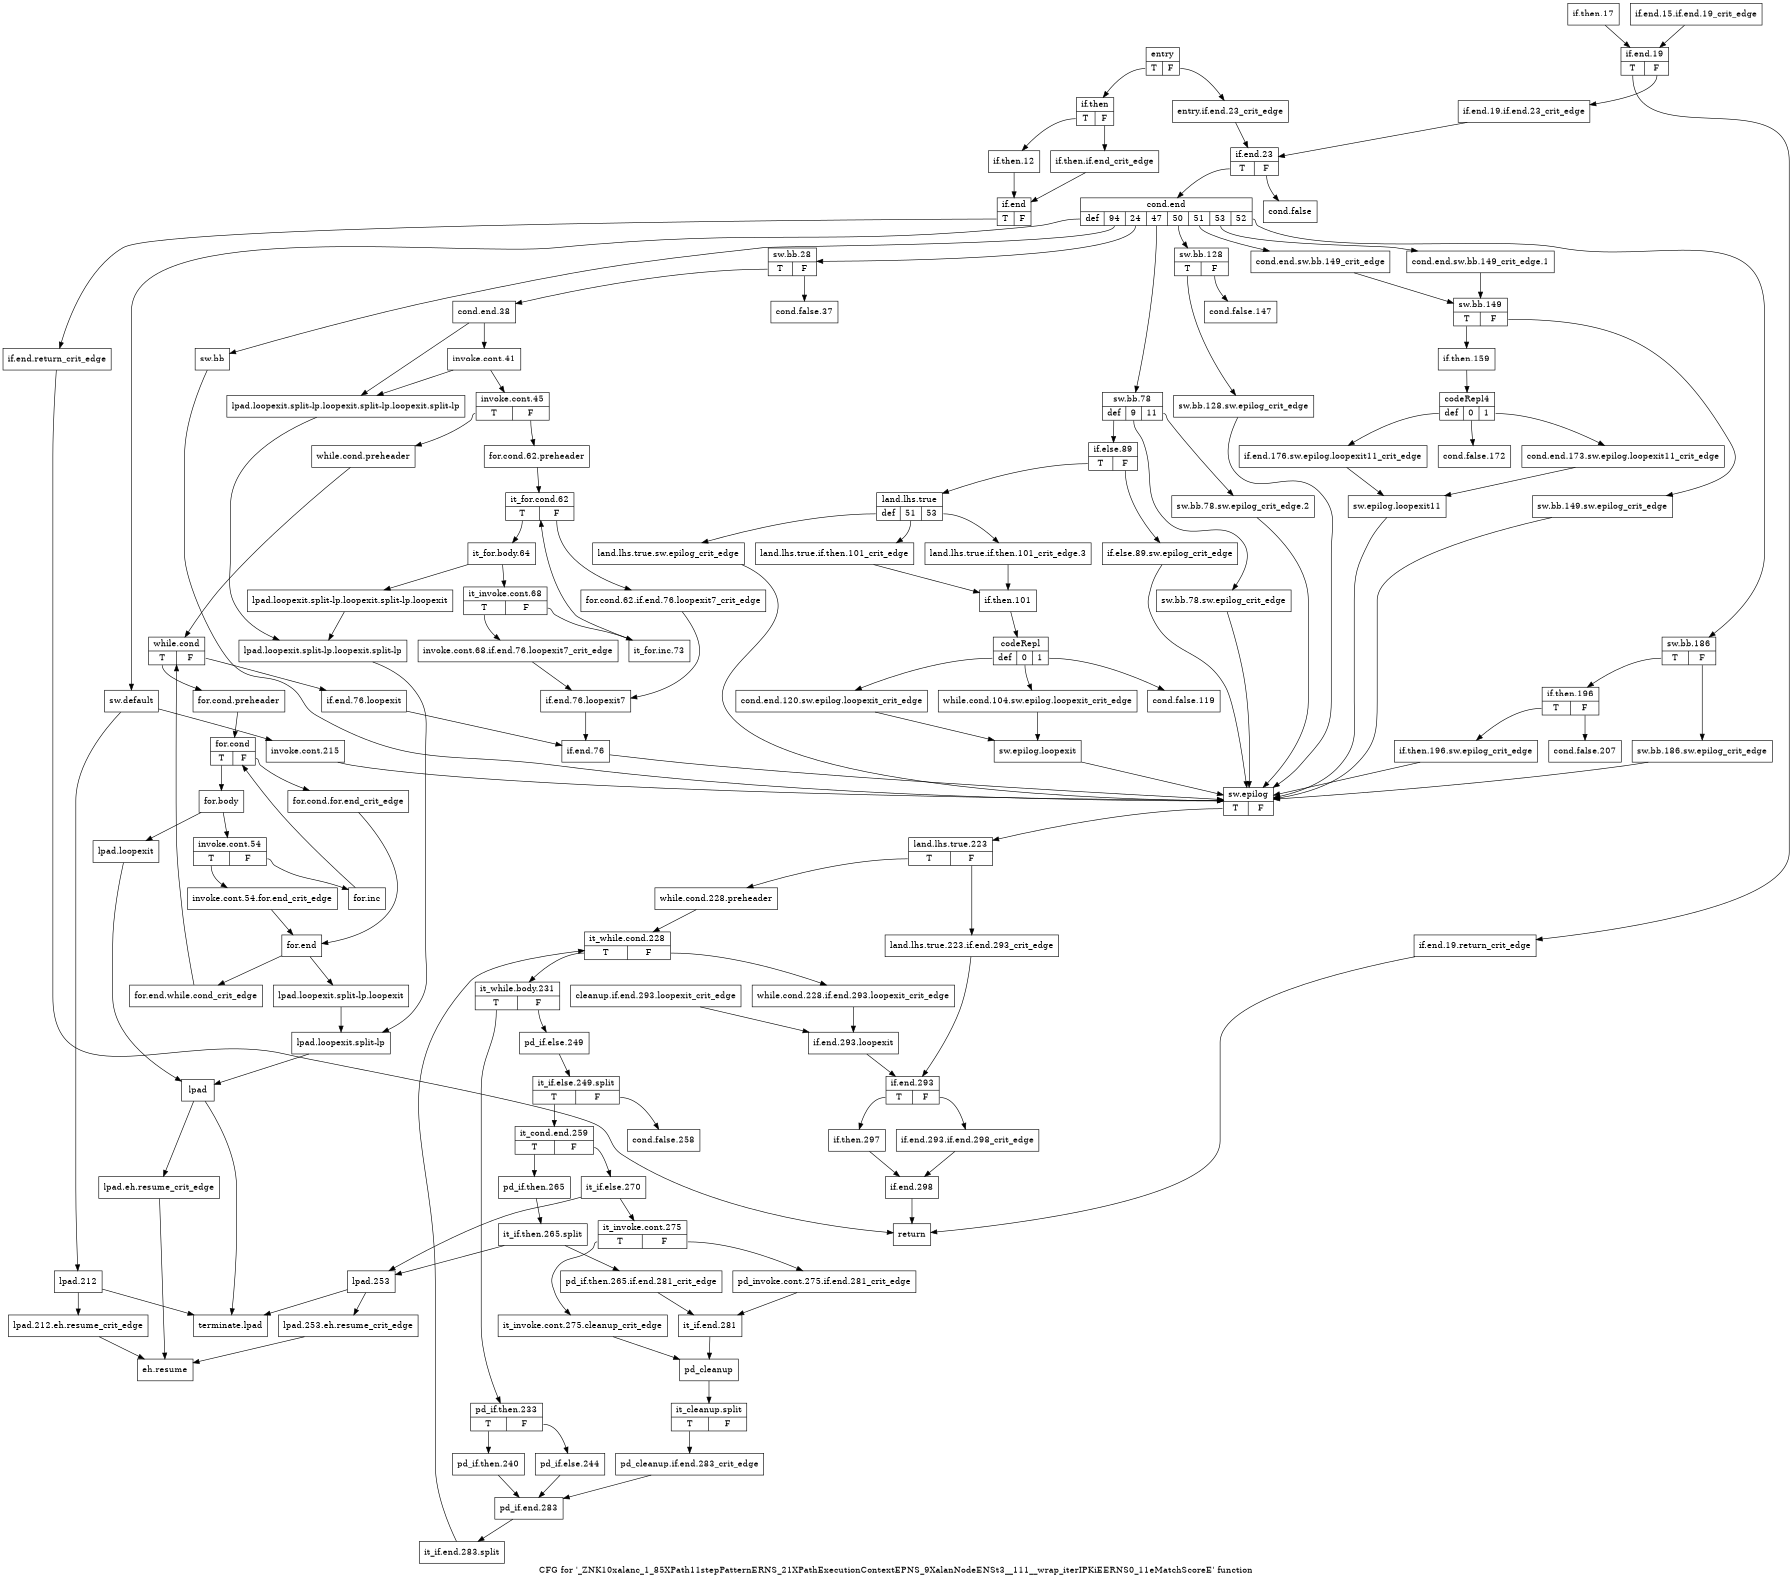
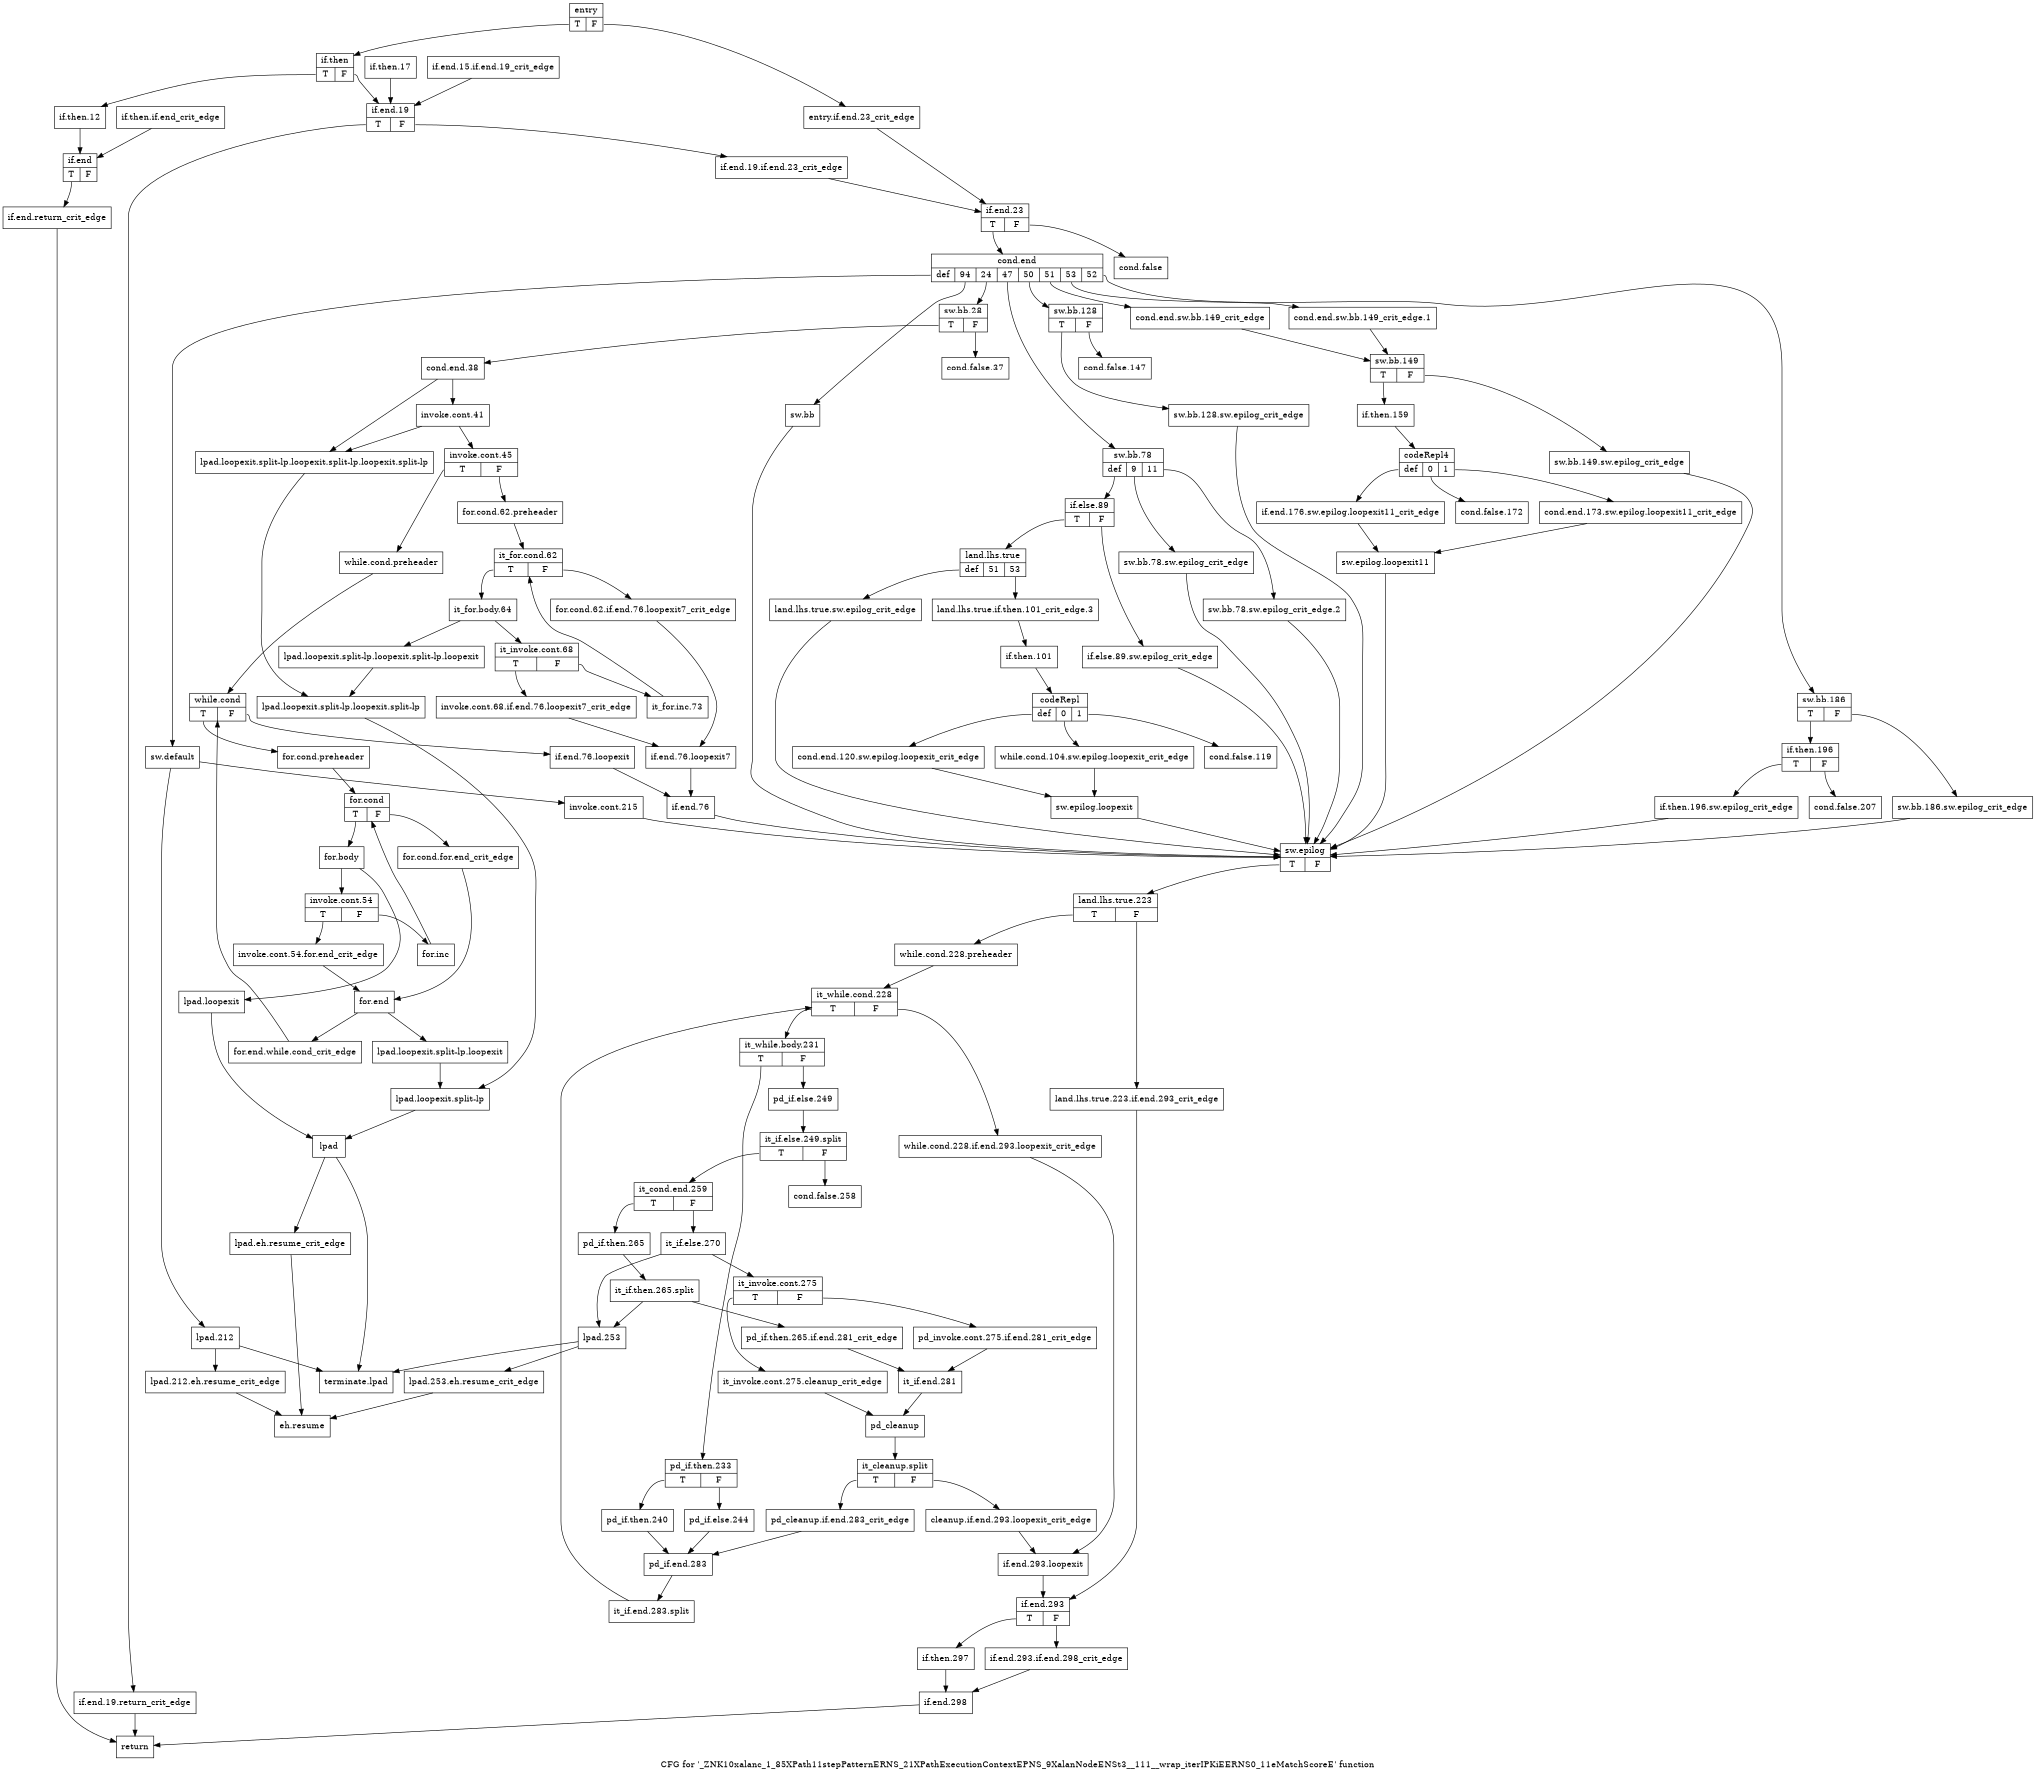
(1105, 135) -> (364, 87)
(835, 554) -> none
none -> (966, 1488)
